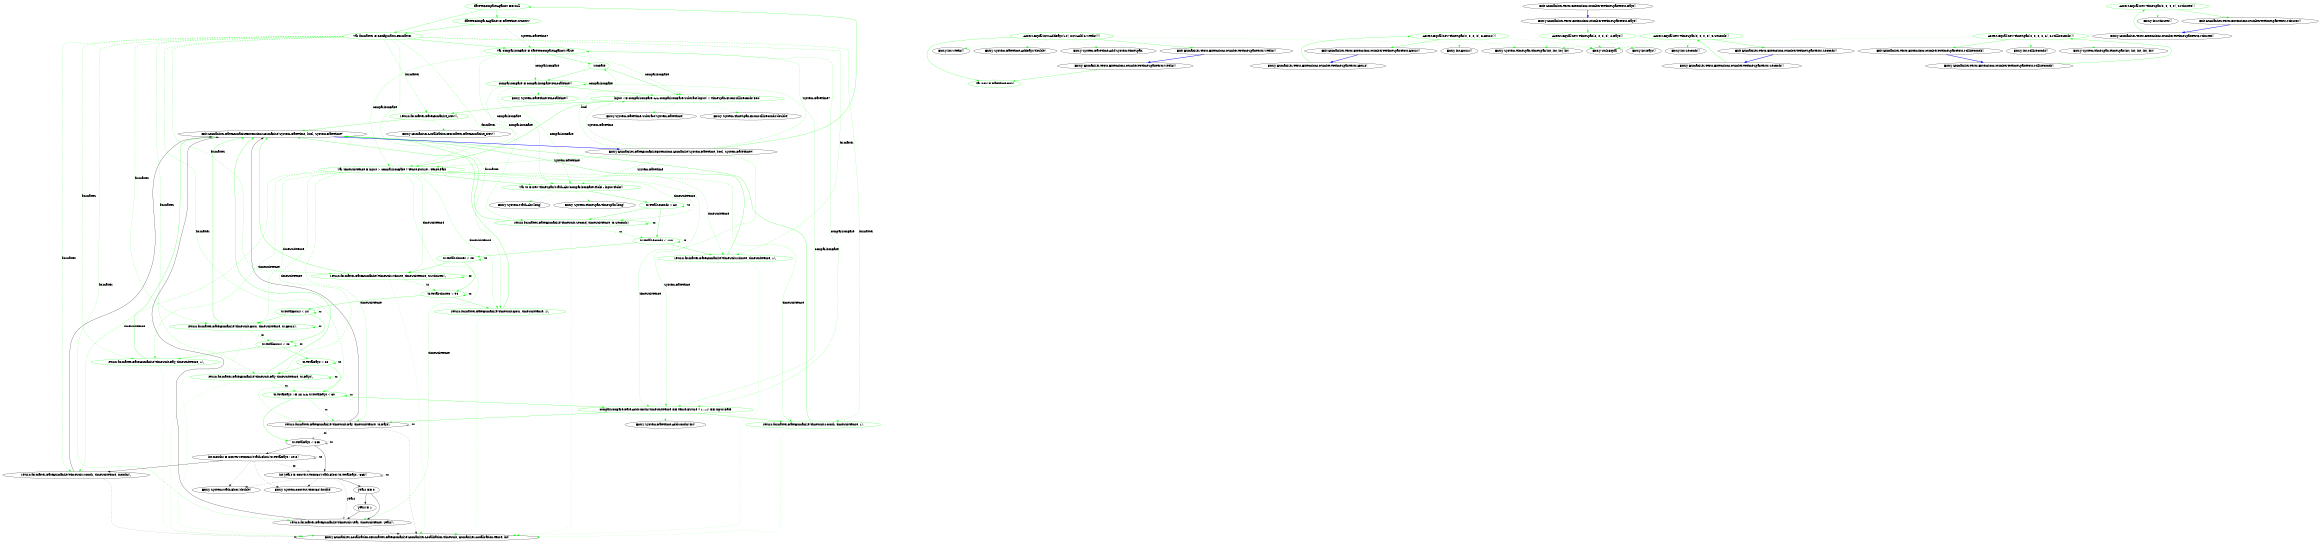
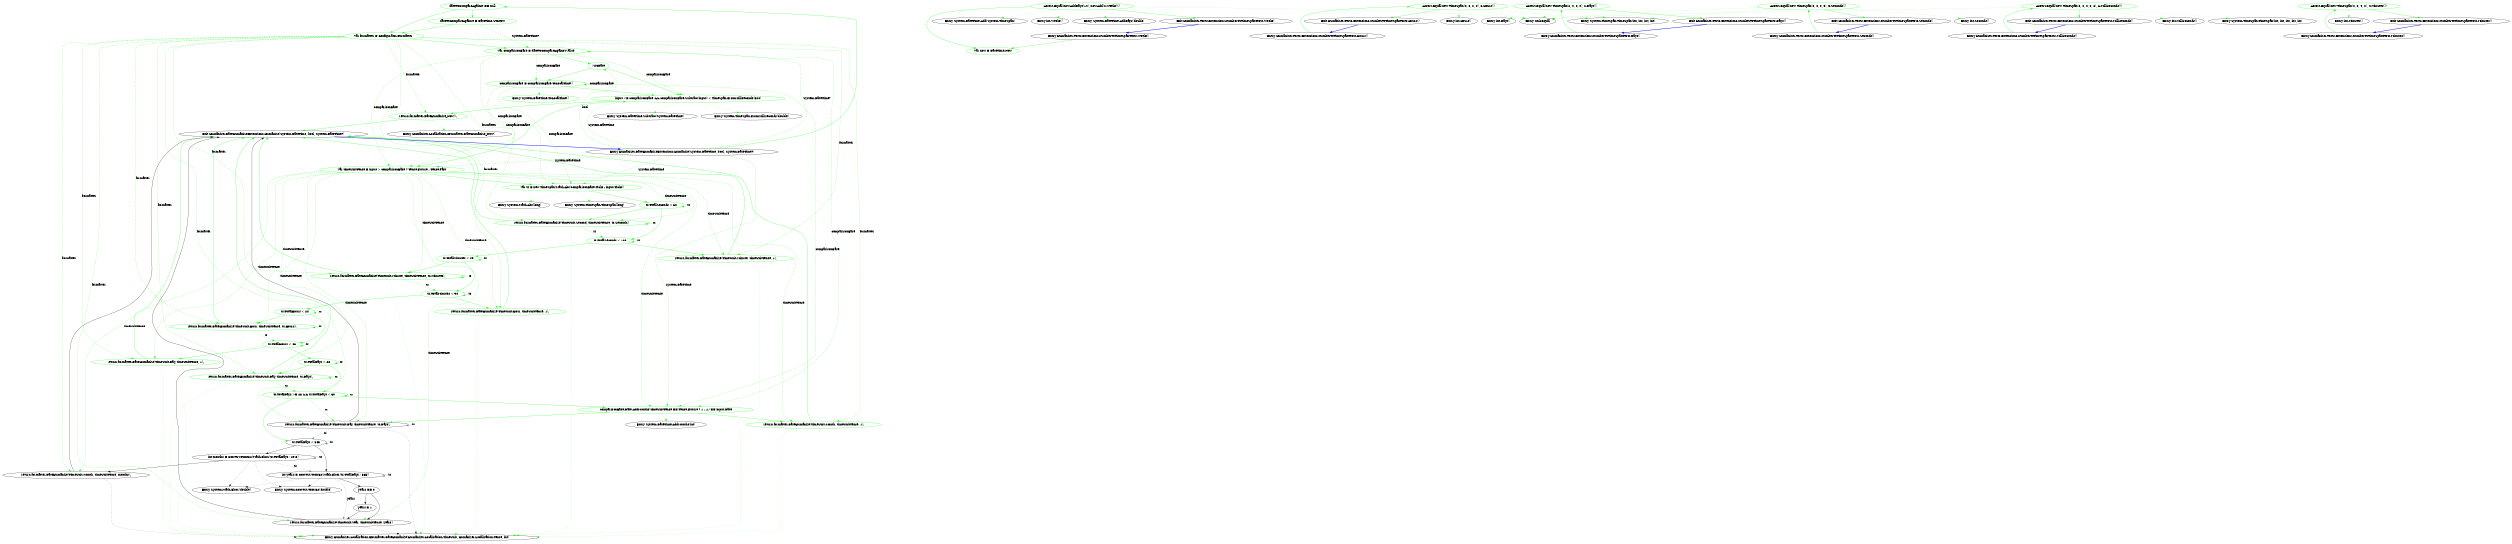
none -> (1625, 12)
